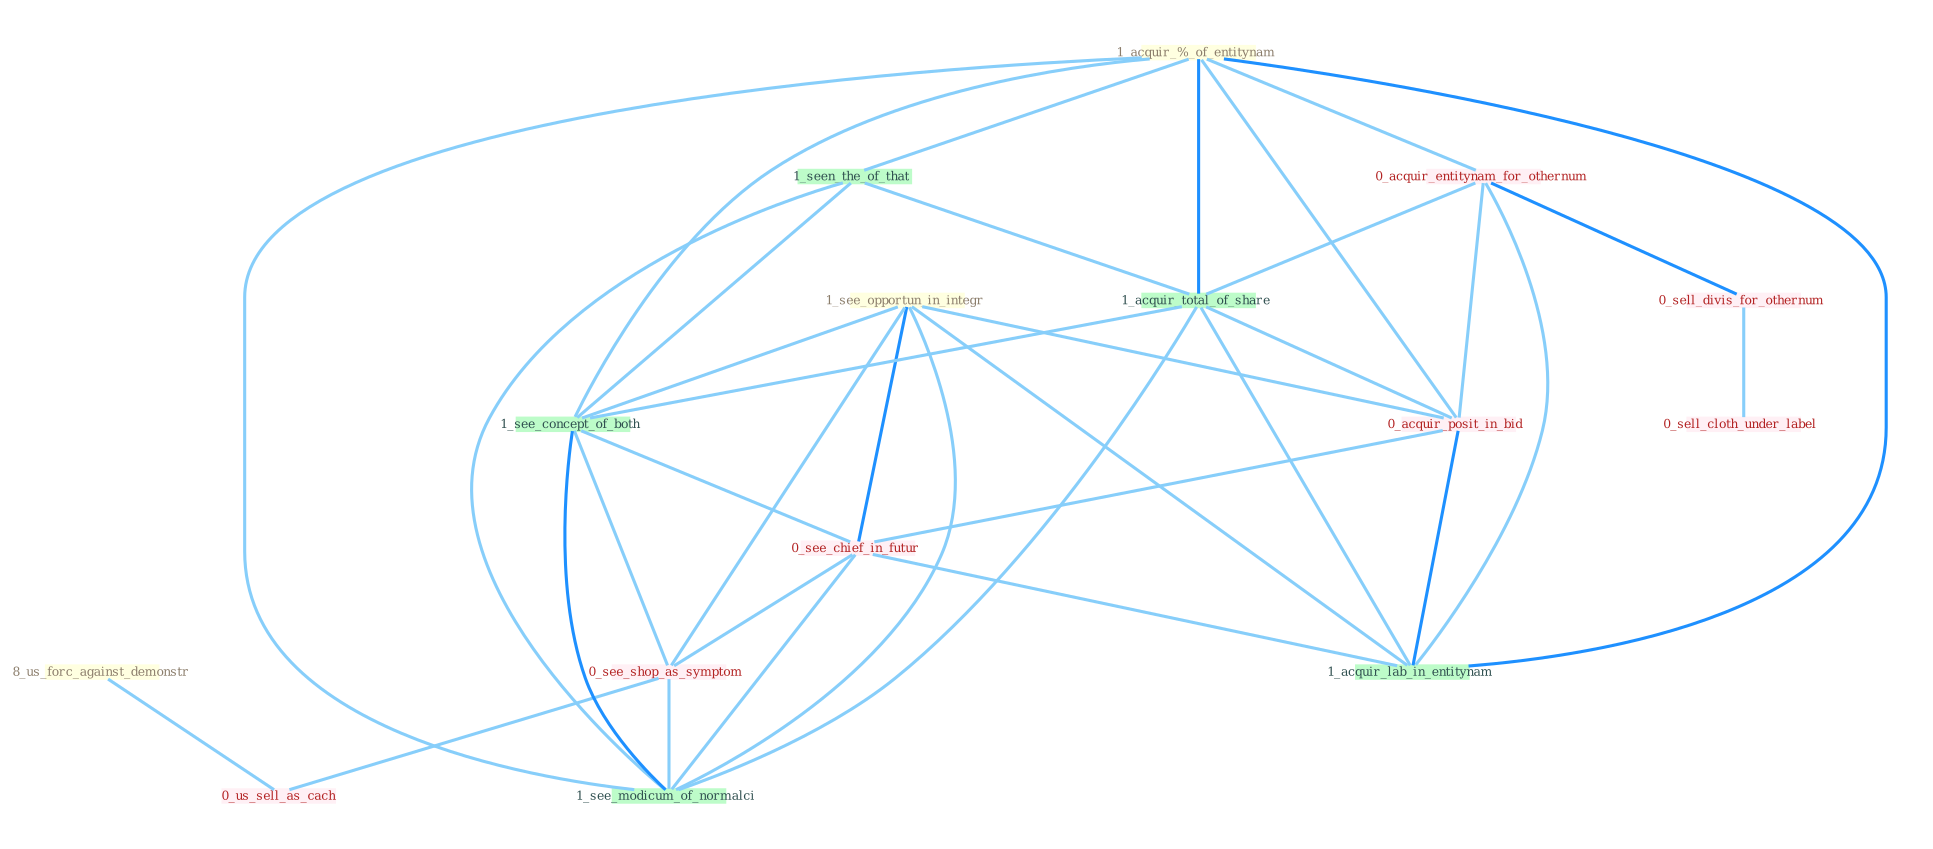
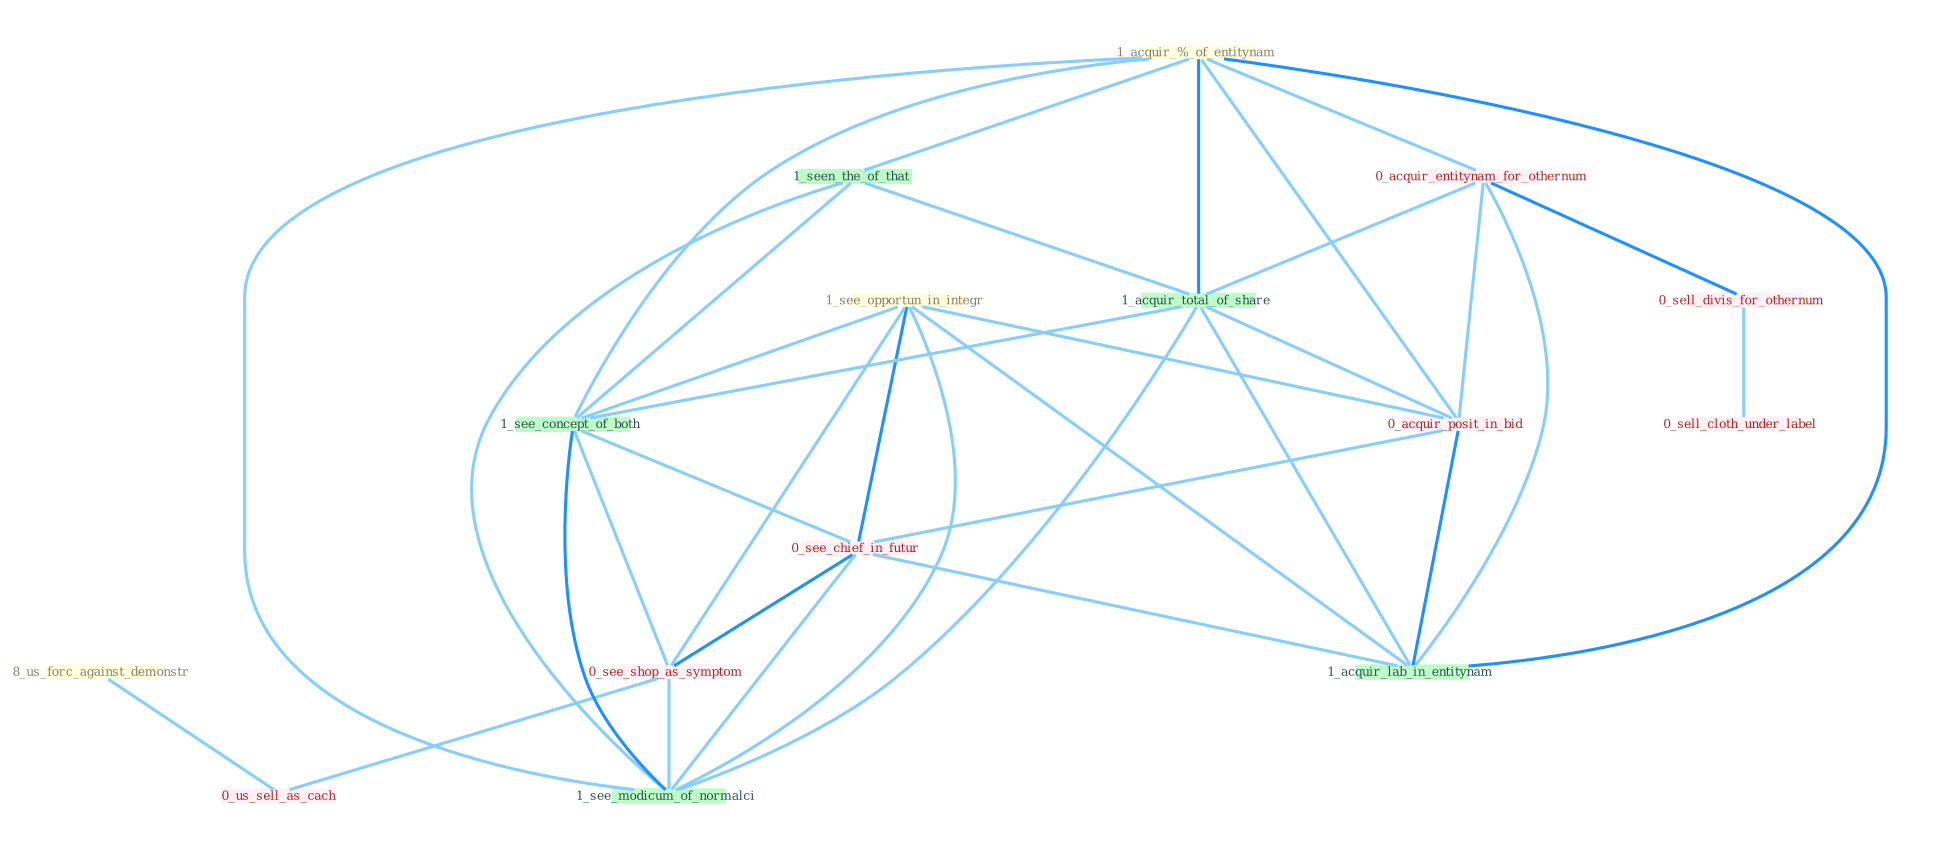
(763, 610) -> (763, 610)
